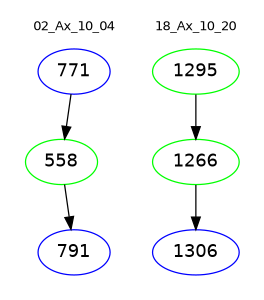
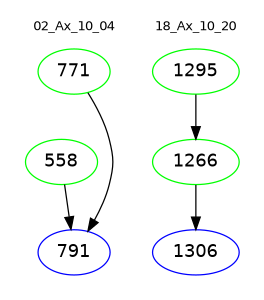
(74, 72) -> (74, 72)
(69, 110) -> (112, 156)
